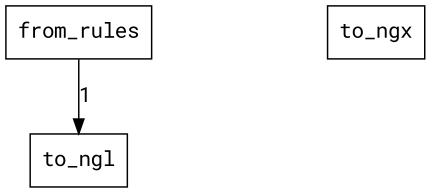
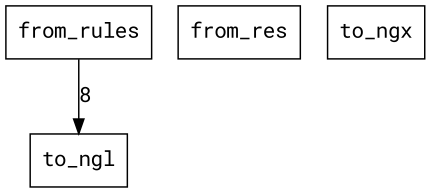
none -> (239, 32)
(85, 96) -> (85, 96)
